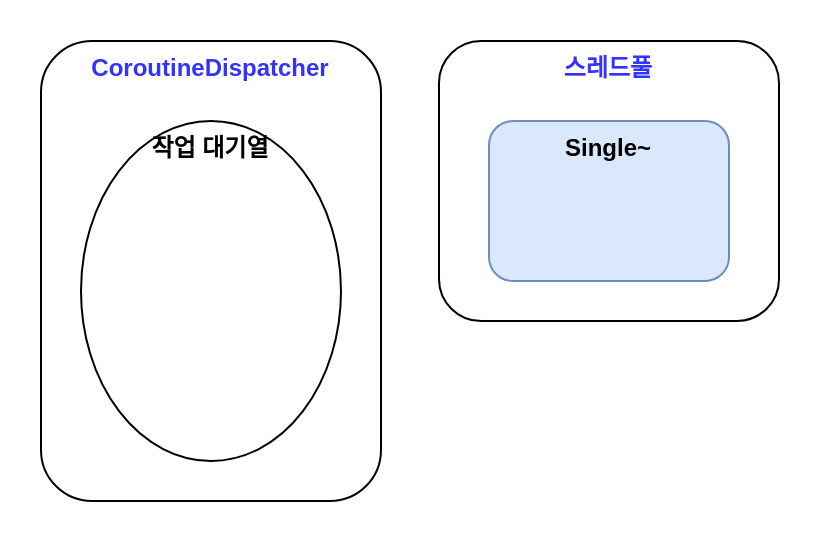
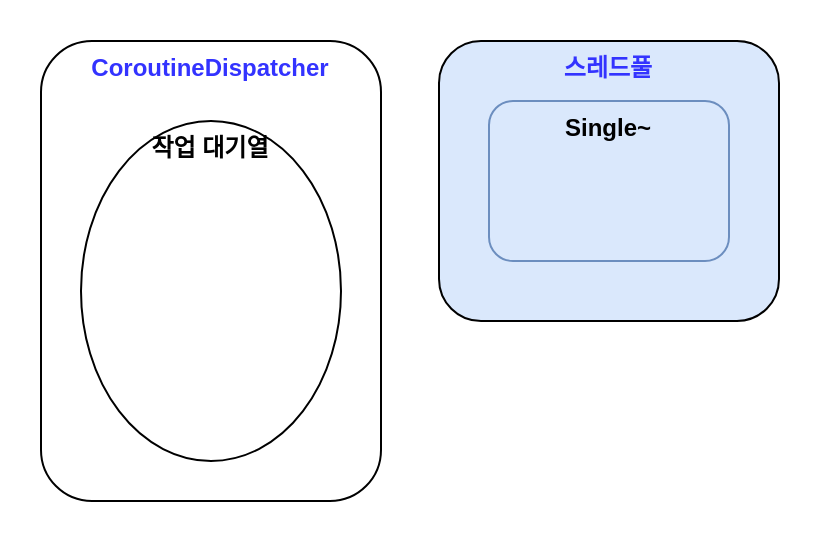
(609, 69) -> (609, 69)
(609, 201) -> (609, 181)
